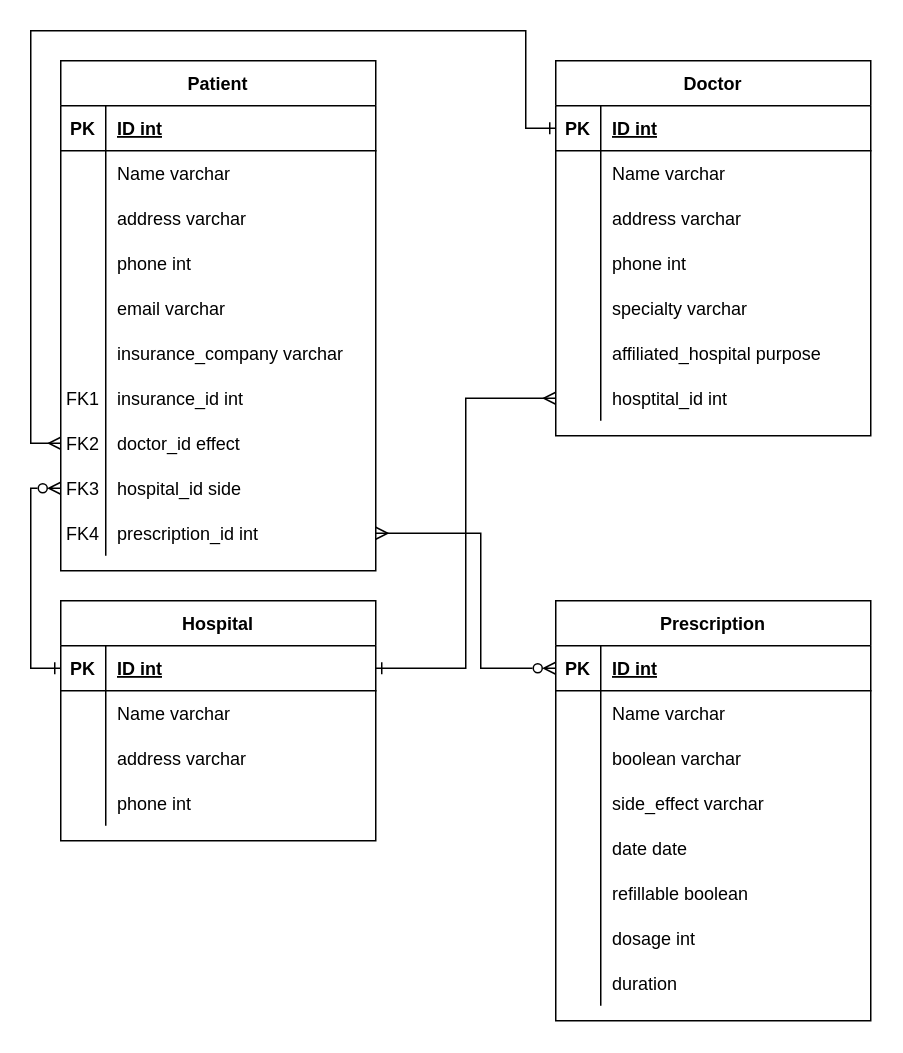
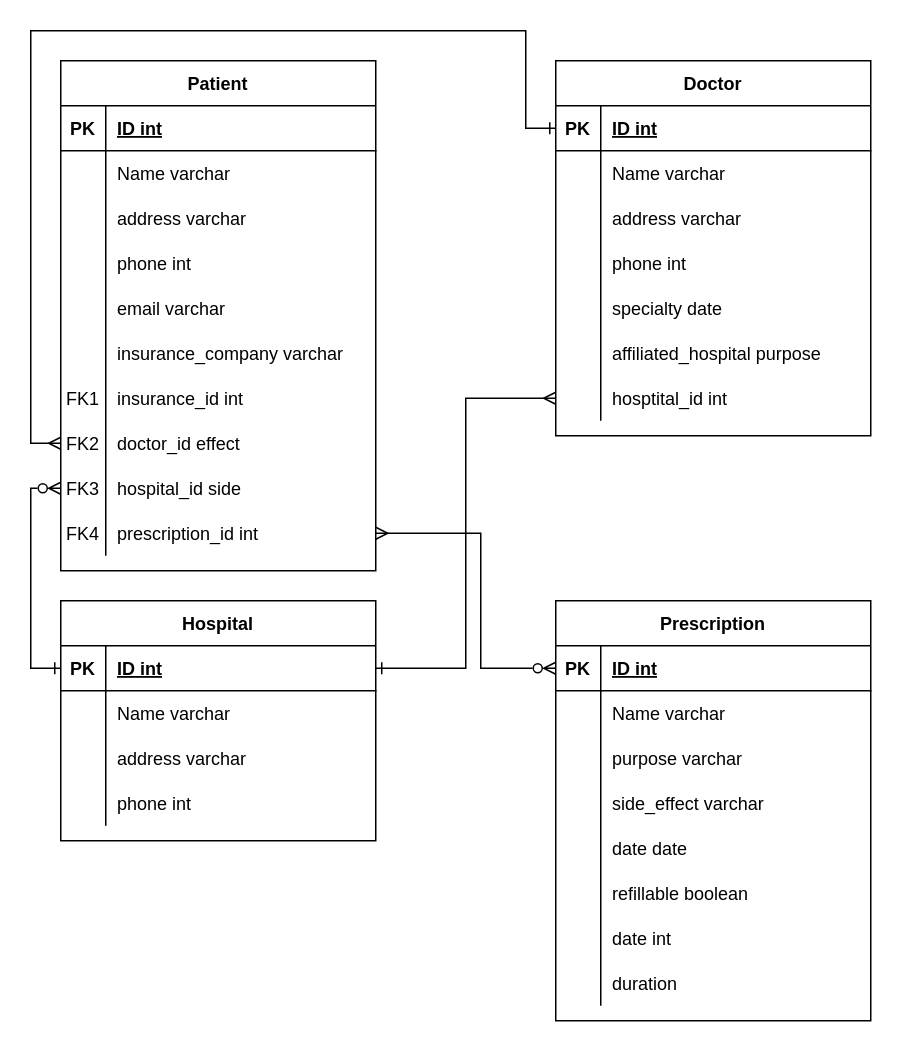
(691, 309) -> (676, 309)
(683, 759) -> (685, 759)
(658, 939) -> (648, 939)
